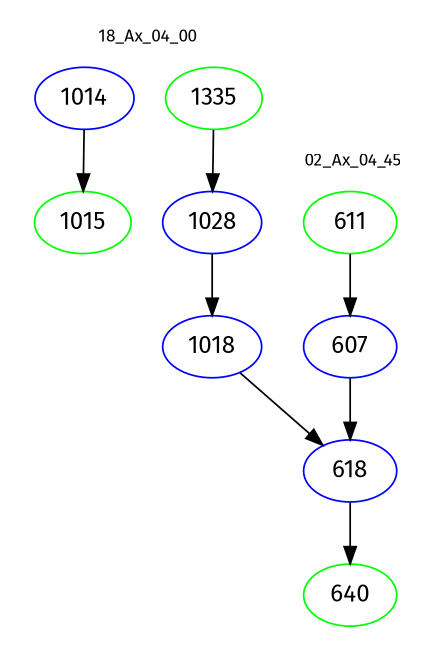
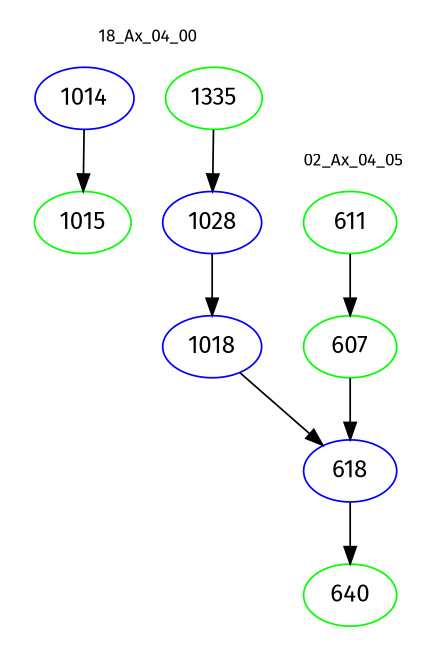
(354, 161) -> (354, 161)
(350, 347) -> (350, 347)
